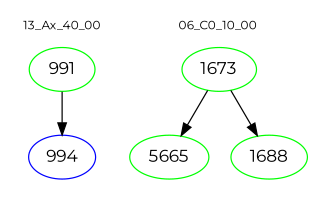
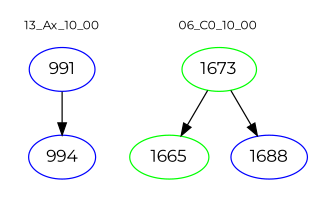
(62, 26) -> (62, 26)
(62, 69) -> (62, 69)
(169, 157) -> (169, 157)
(269, 157) -> (269, 157)
